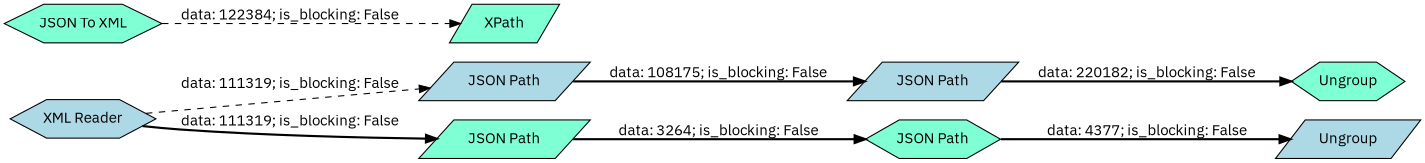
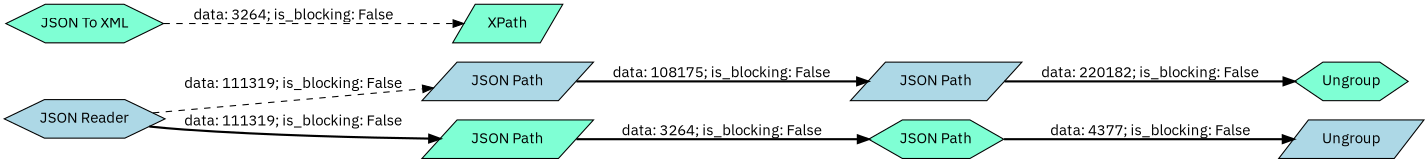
(290, 16) -> (294, 16)
(83, 119) -> (85, 119)
